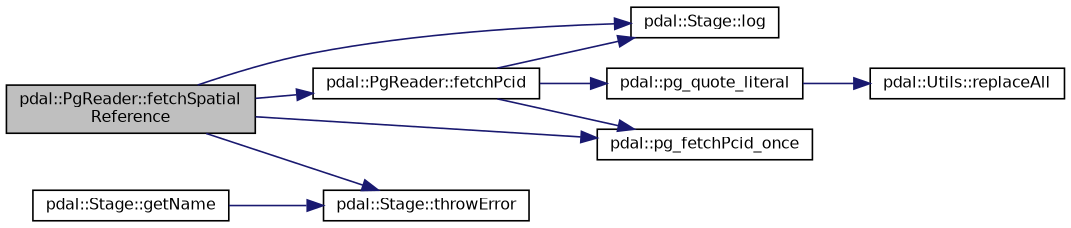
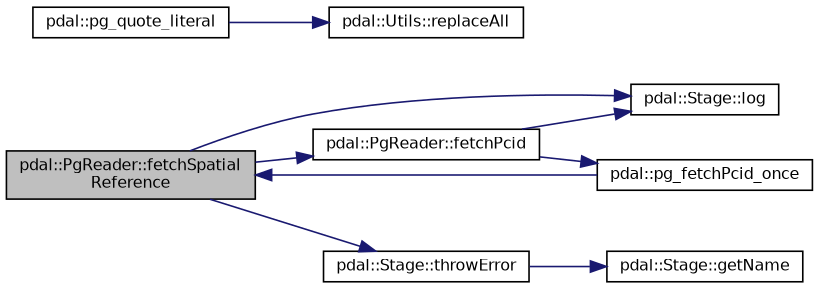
(565, 83) -> none
(418, 127) -> (435, 175)
(268, 206) -> (560, 267)
